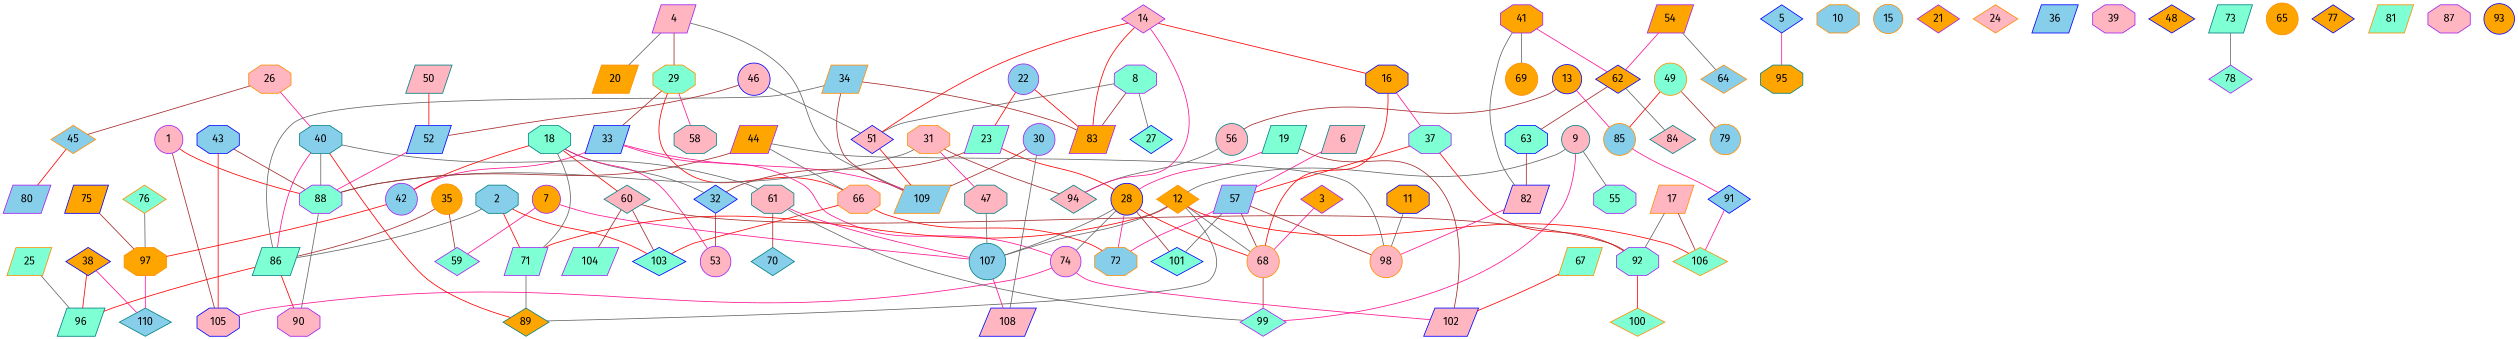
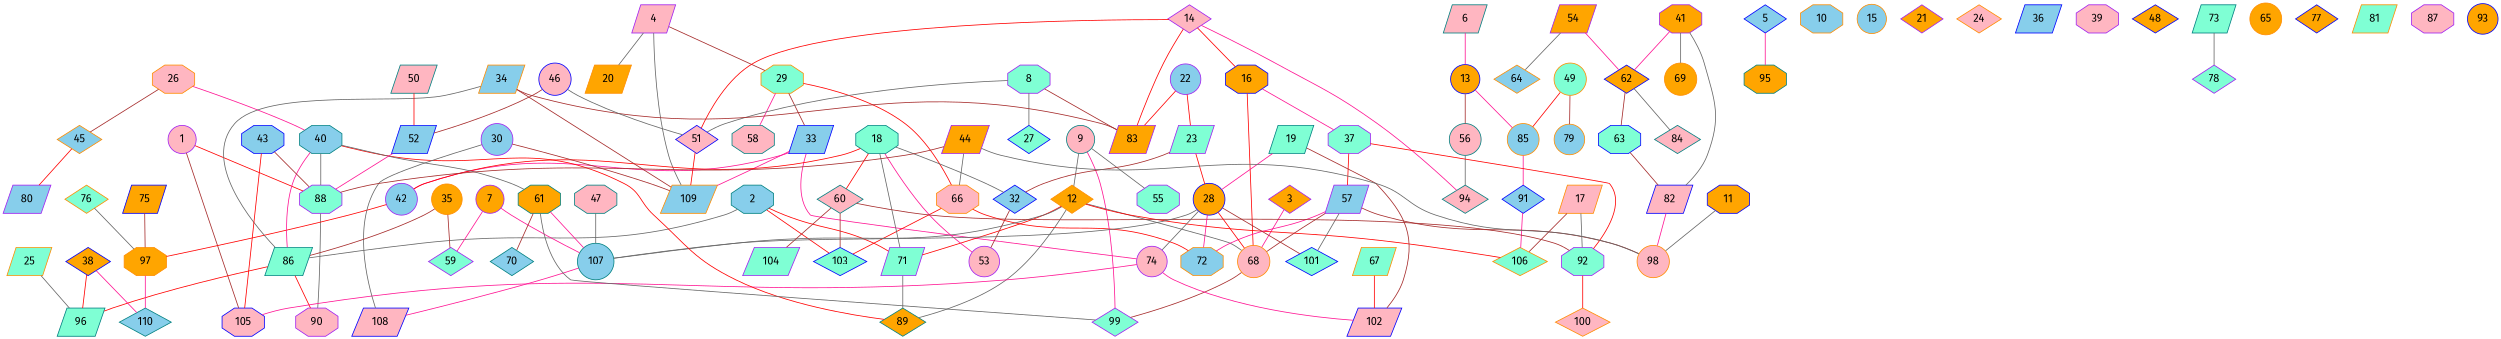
(929, 139) -> none
(1301, 163) -> (1465, 49)
(773, 199) -> (539, 199)
(1638, 322) -> (1583, 322)
